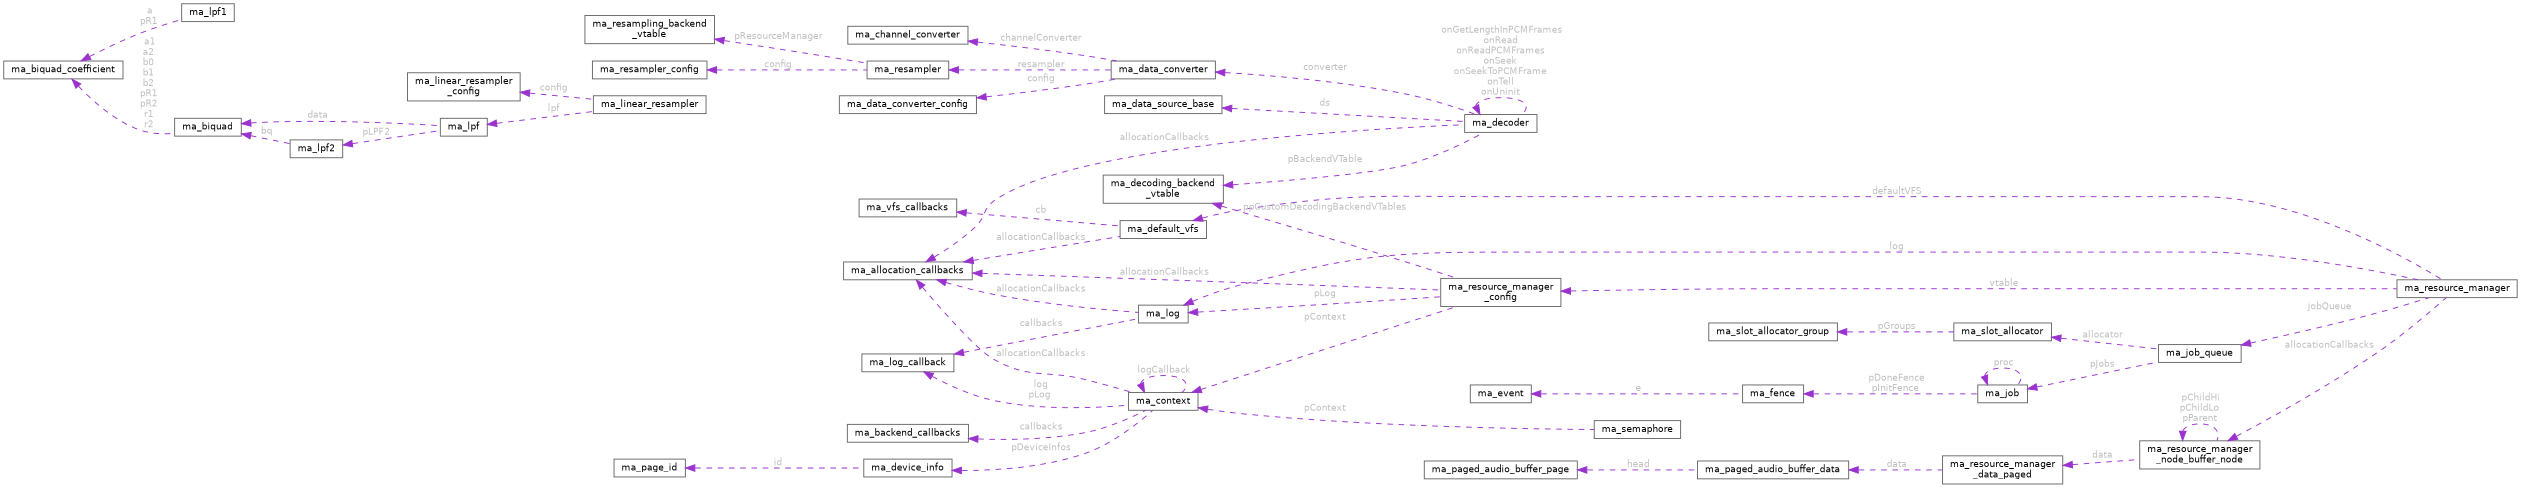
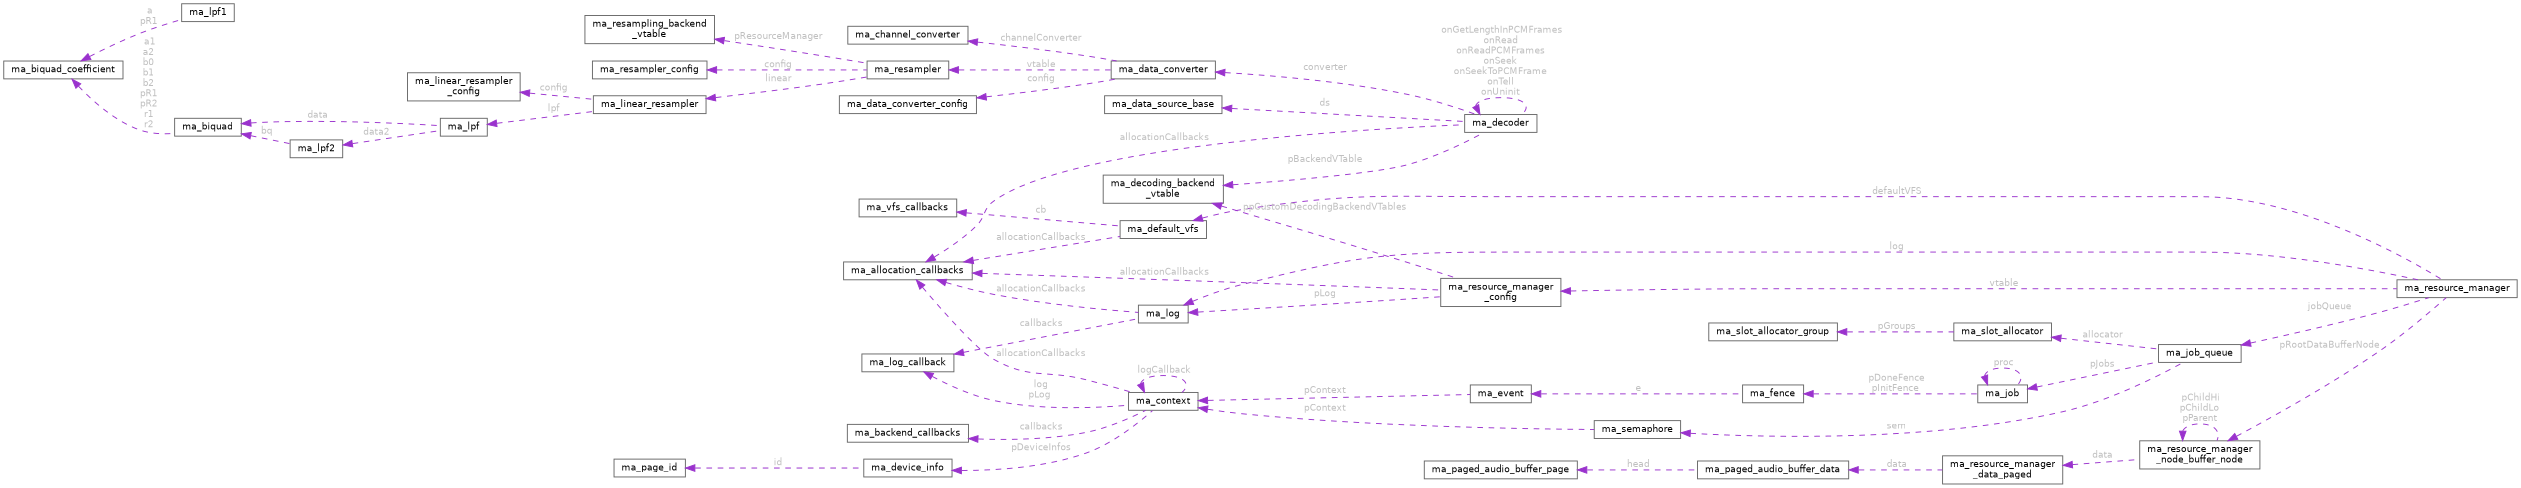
(1040, 65) -> (1040, 65)
none -> (792, 88)
(375, 132) -> (375, 132)
(2328, 346) -> (2328, 346)
(1329, 348) -> (1339, 397)
none -> (1942, 430)
